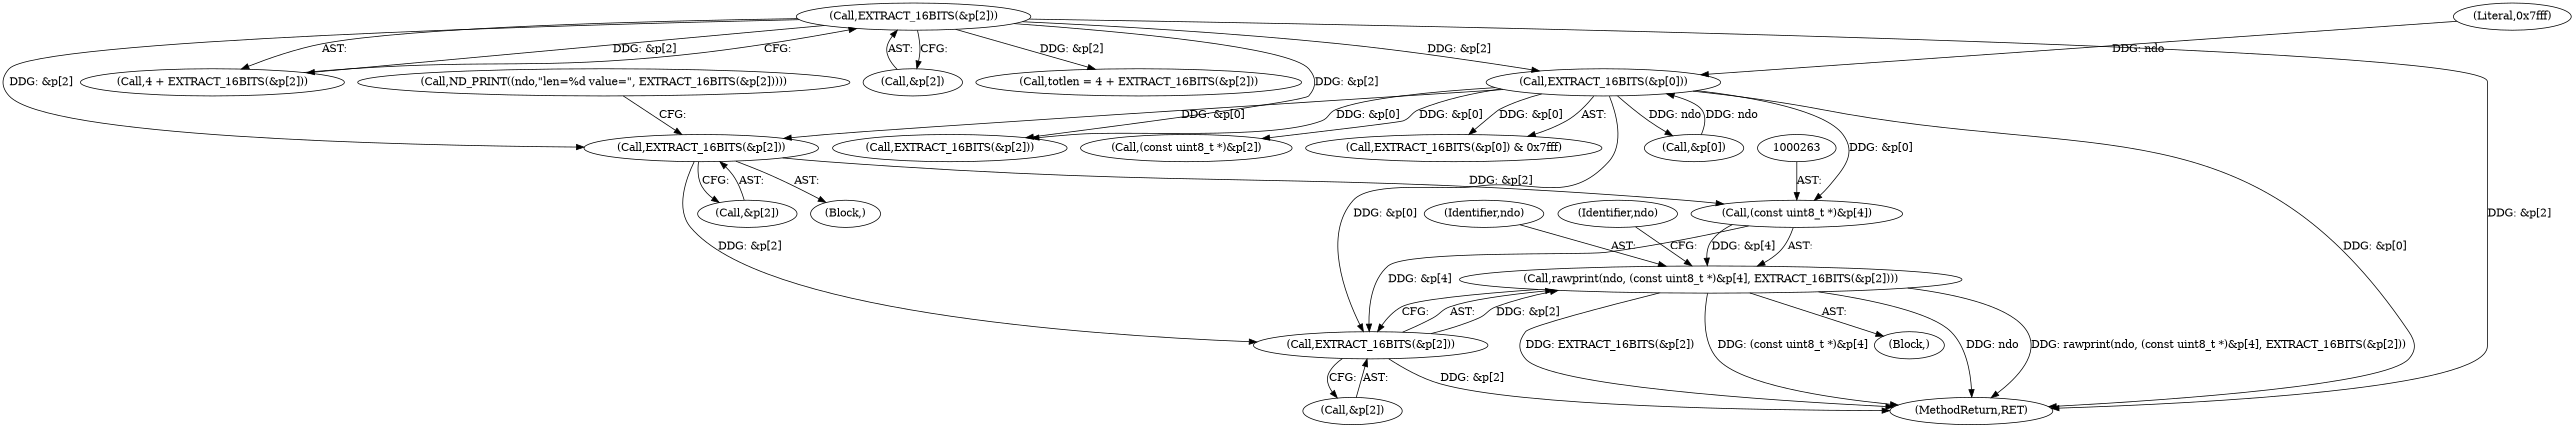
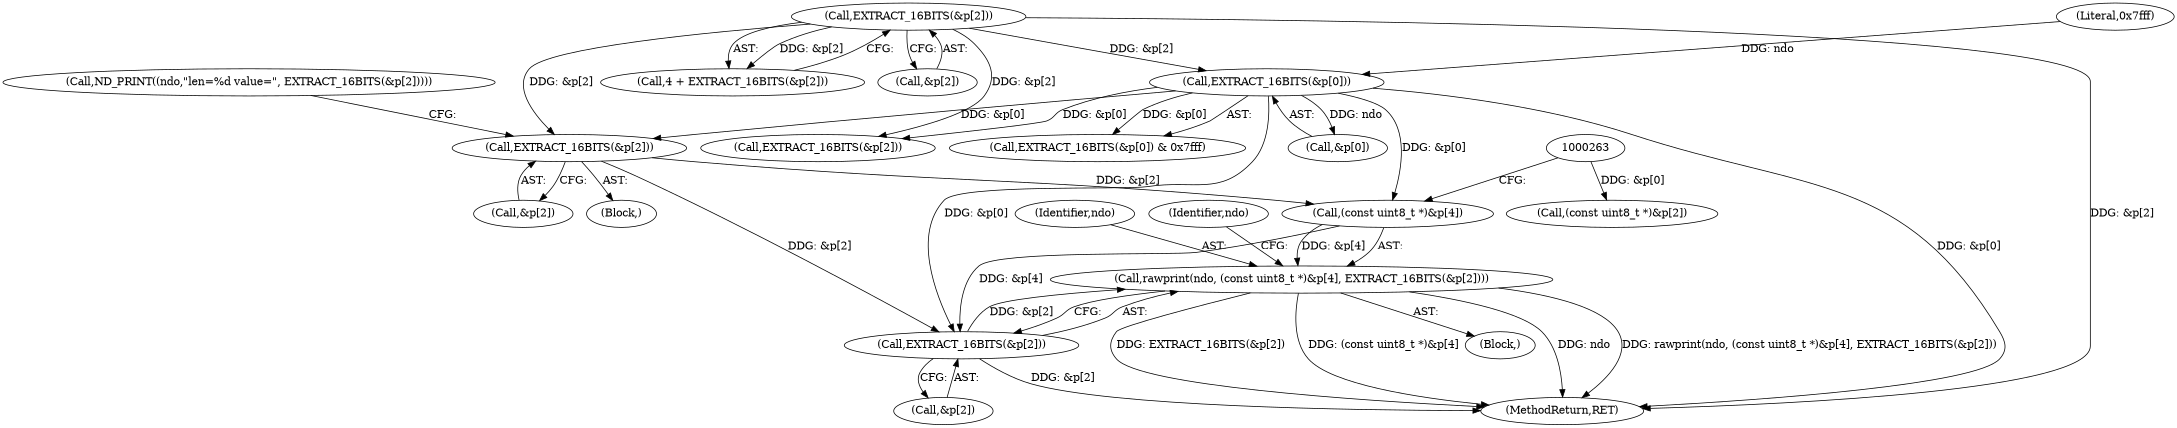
(1139, 82) -> none
(1732, 115) -> (1304, 115)
(1388, 123) -> (1597, 177)
(1811, 181) -> (1514, 181)
